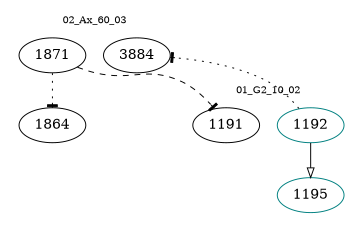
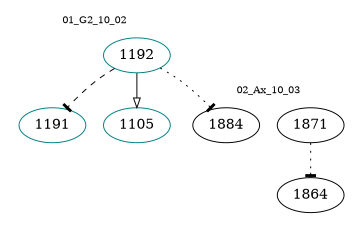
(95, 21) -> (268, 91)
(137, 55) -> (226, 125)
(148, 74) -> (91, 85)
(226, 125) -> (52, 125)
(311, 195) -> (137, 125)
